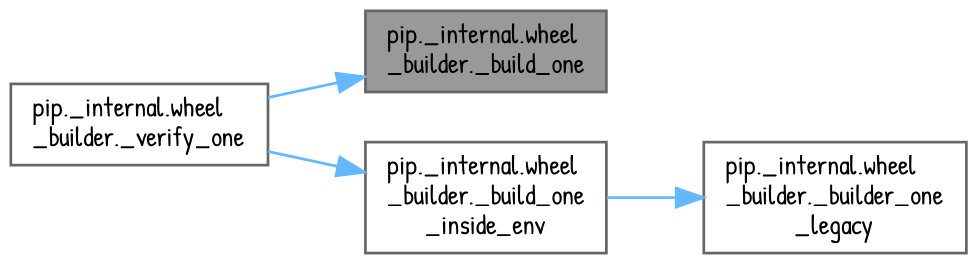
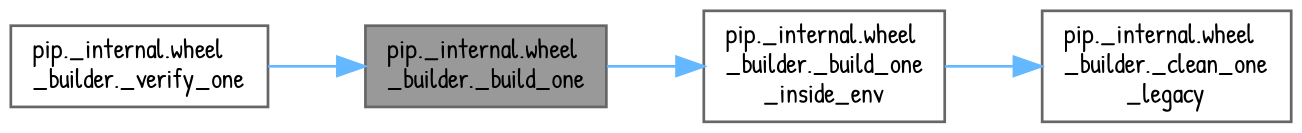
(303, 159) -> (641, 66)
(835, 198) -> (1167, 66)
